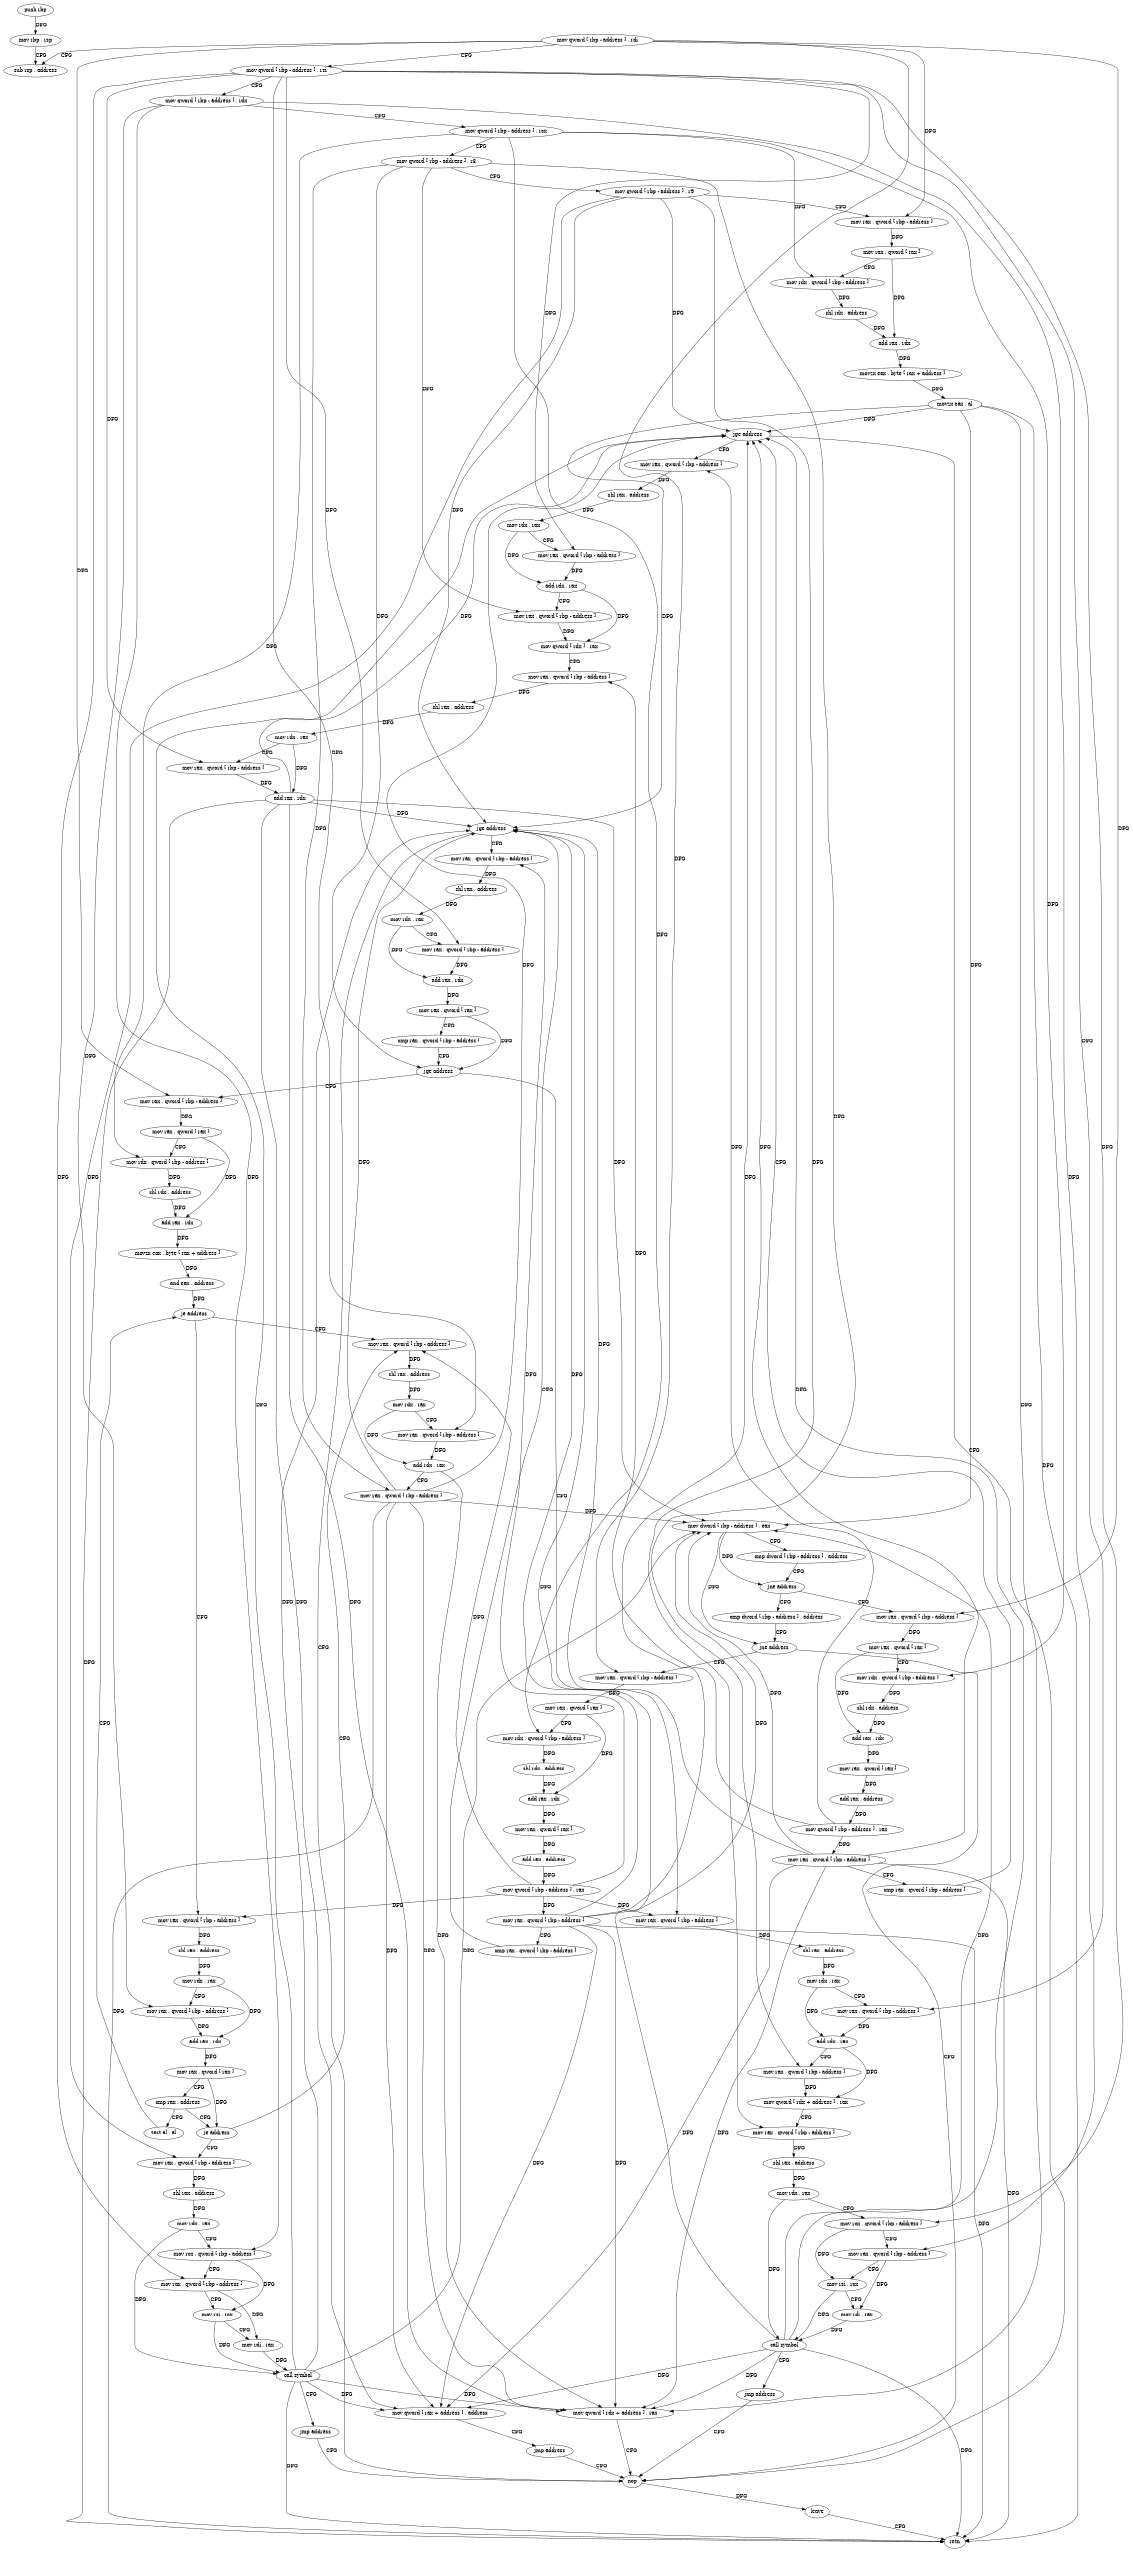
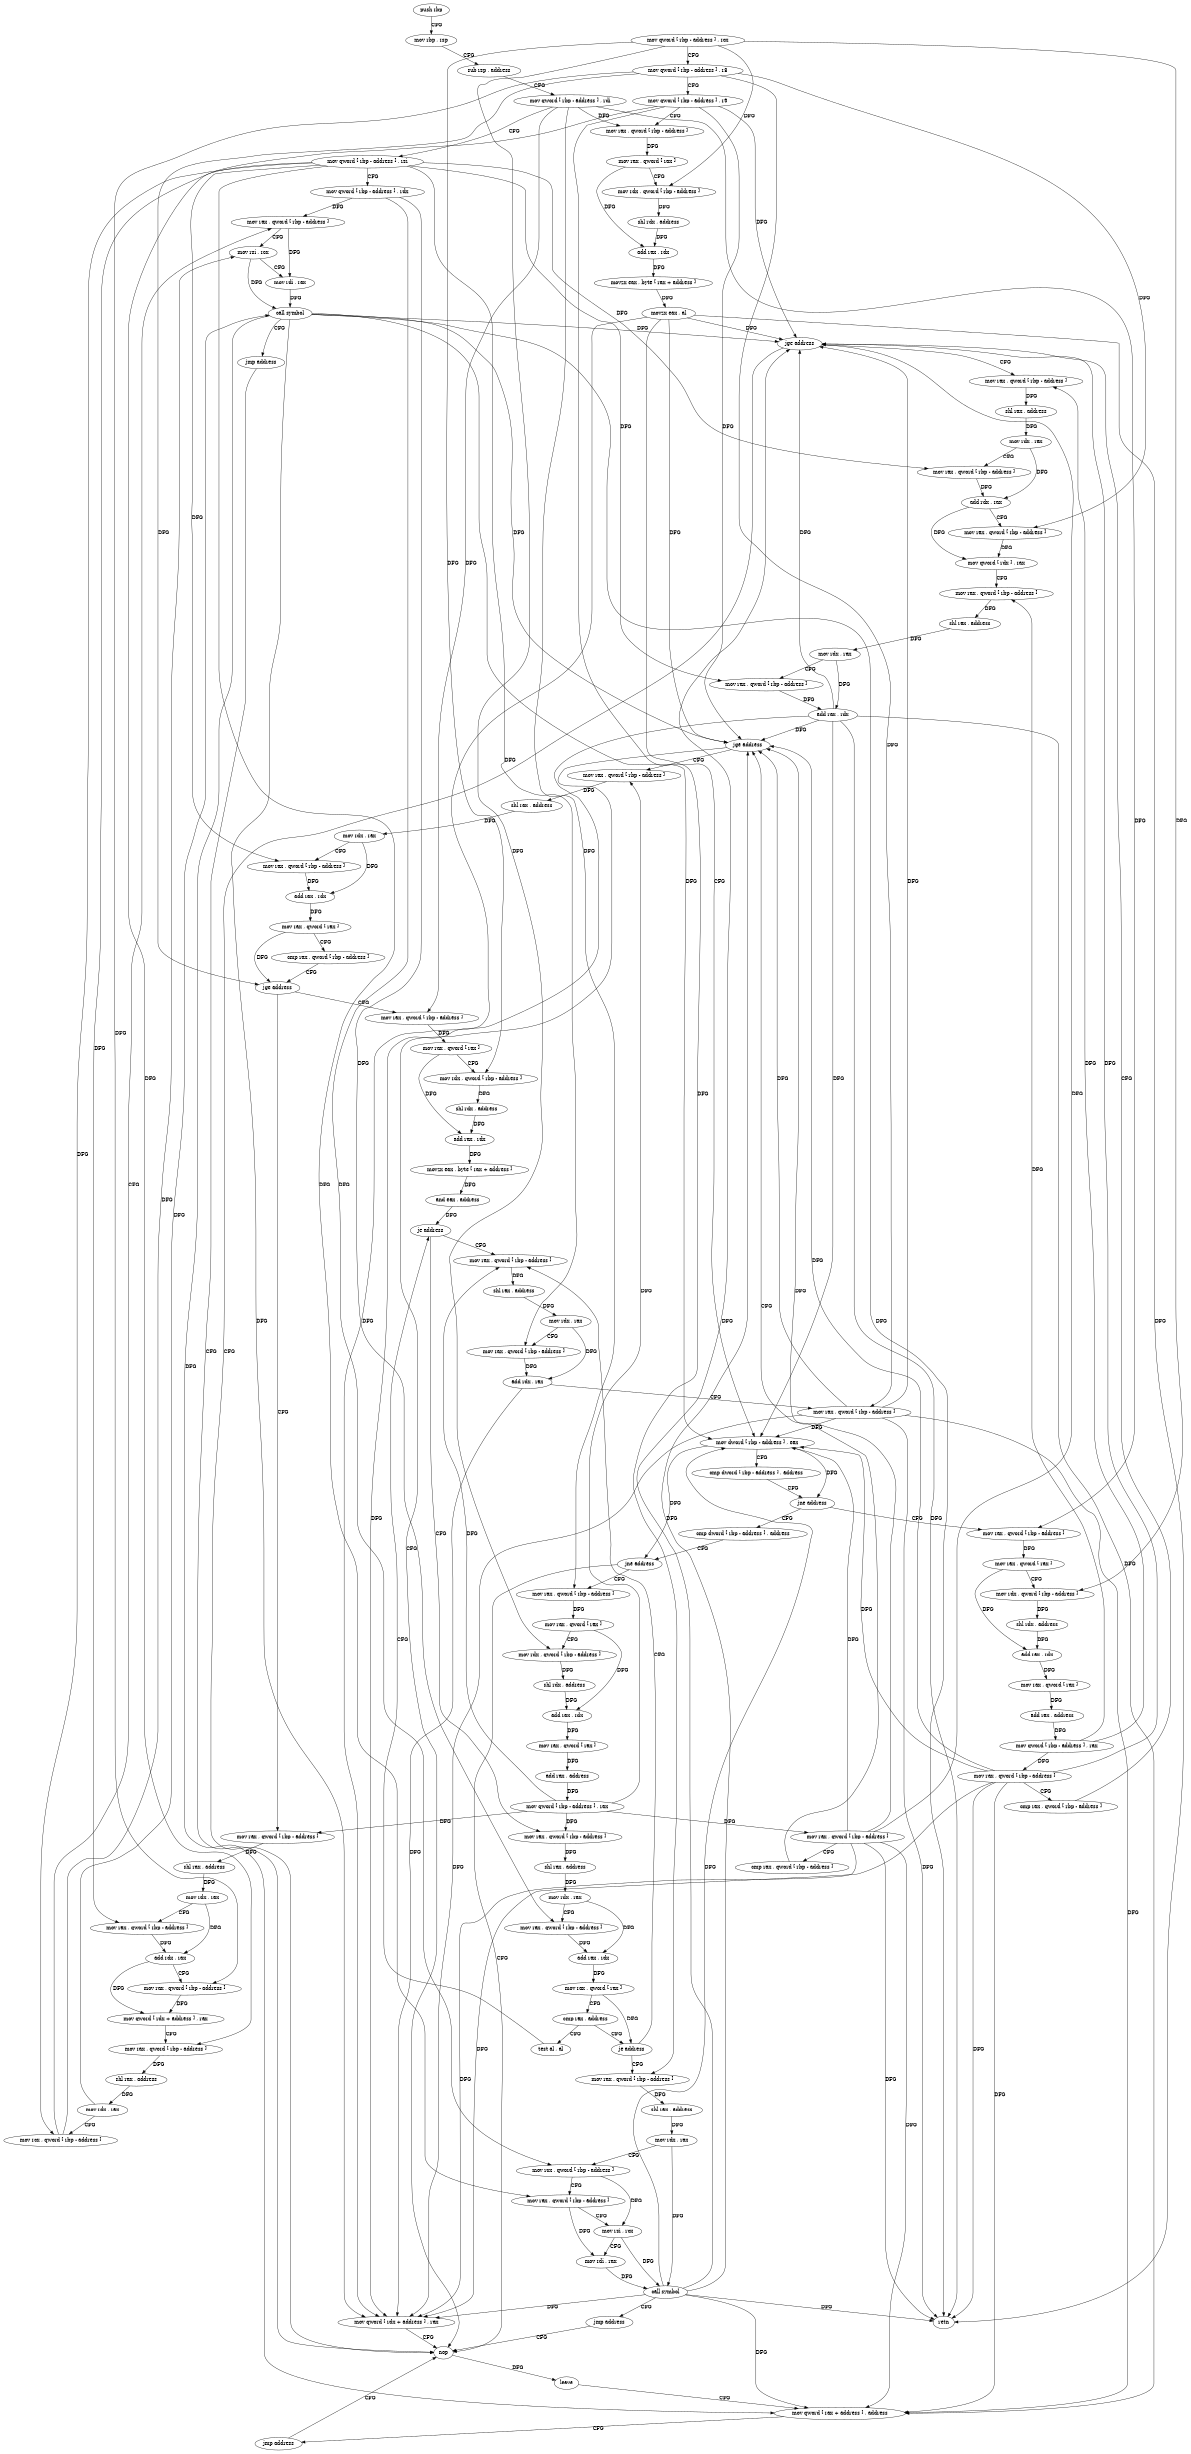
(41, 25) -> (437, 25)
(292, 44) -> (529, 86)
(355, 116) -> none
(976, 965) -> (720, 882)
(885, 2527) -> (687, 2396)
